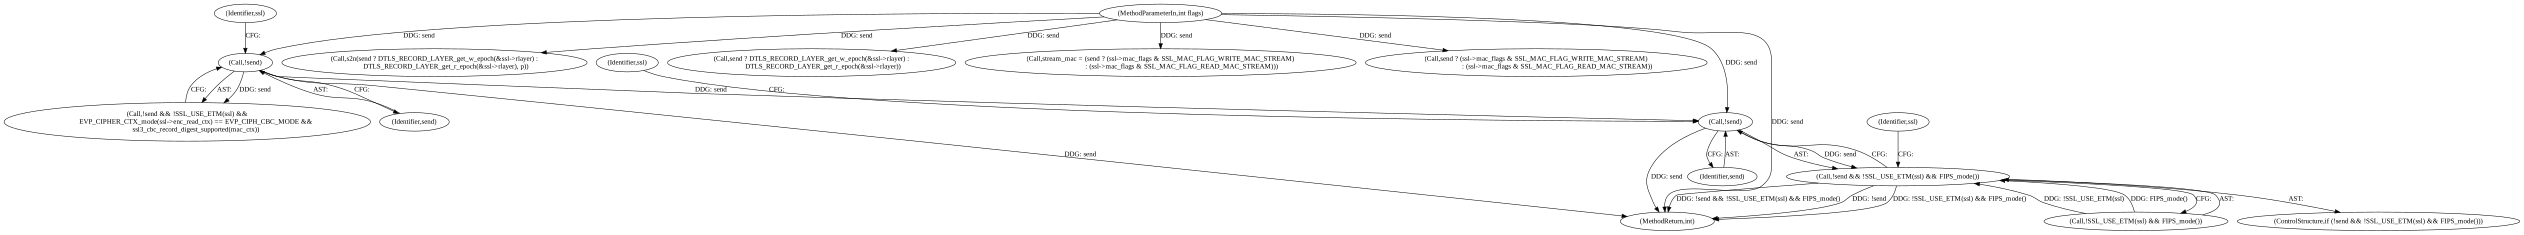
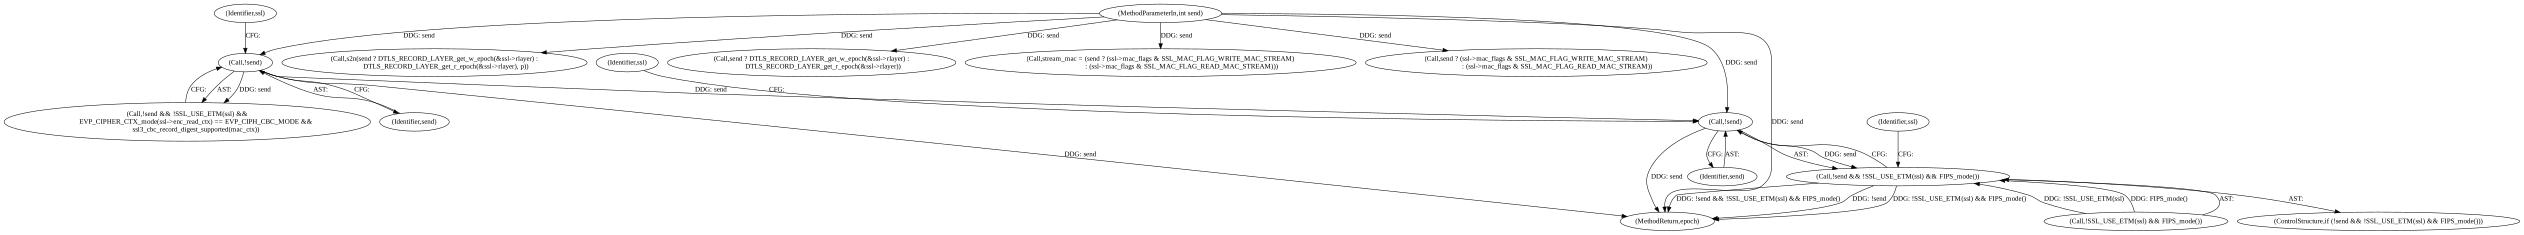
(1161, 13) -> (1161, 13)
(2109, 185) -> none
(1667, 221) -> (1667, 221)
